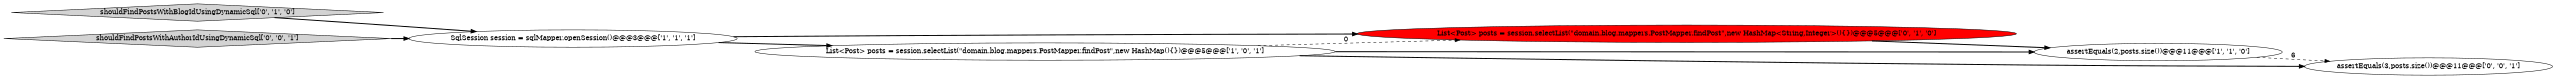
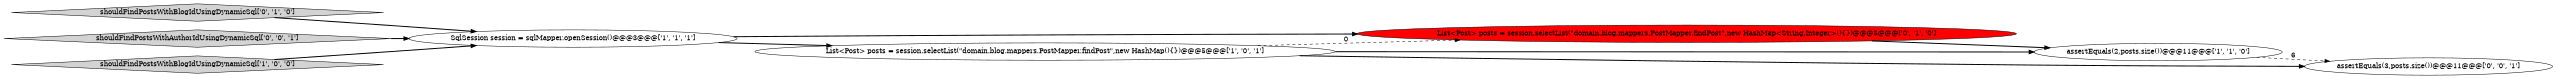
none -> (197, 65)
